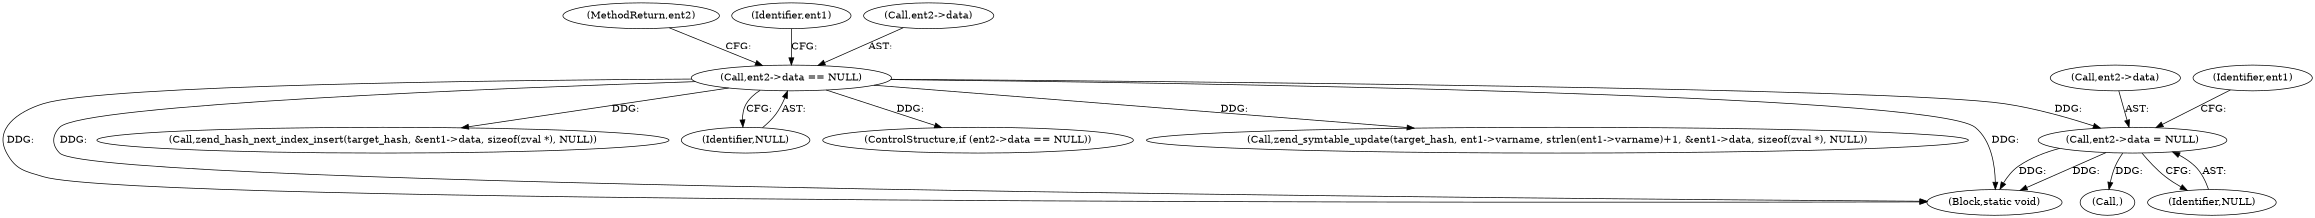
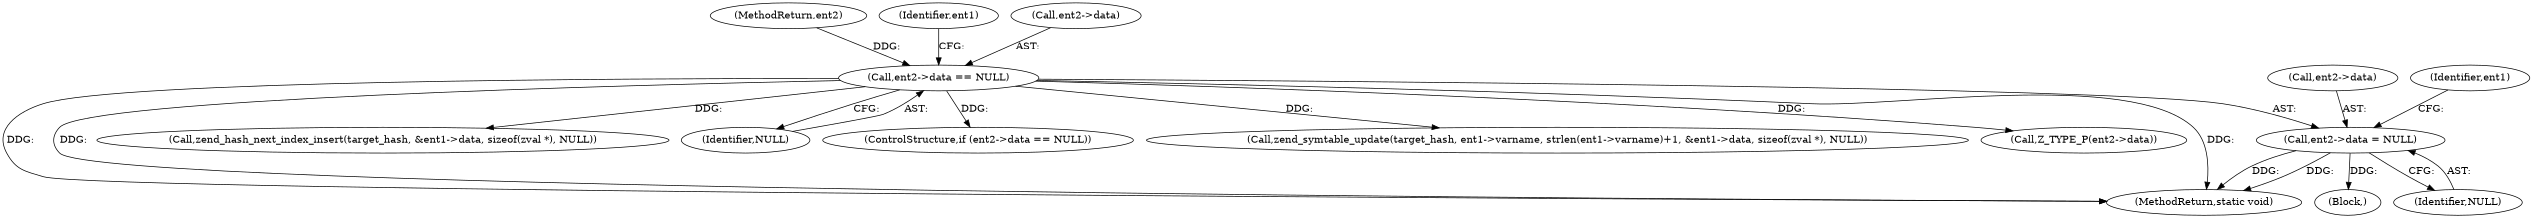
(740, 47) -> (888, 47)
(2070, 109) -> (2286, 109)
none -> (2084, 140)
(1994, 202) -> (2204, 202)
(2107, 202) -> (2348, 202)
